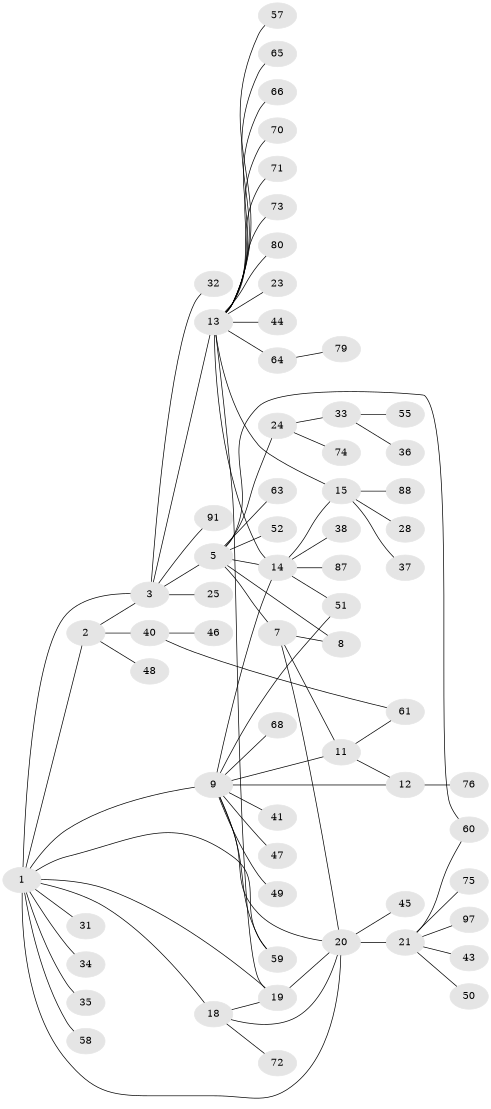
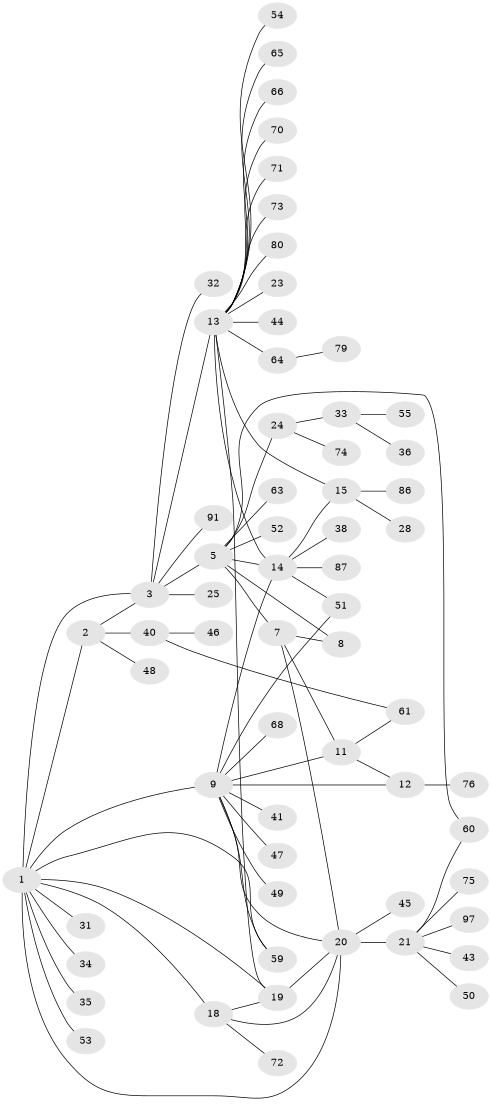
(278, 16) -> (278, 16)
(405, 491) -> (405, 491)
(405, 568) -> none
(86, 1041) -> (86, 1041)
